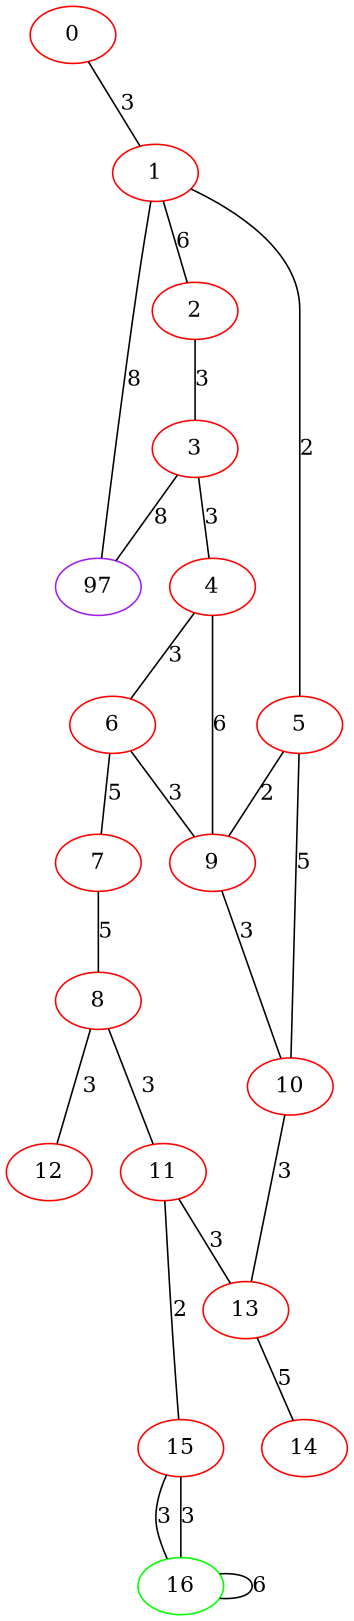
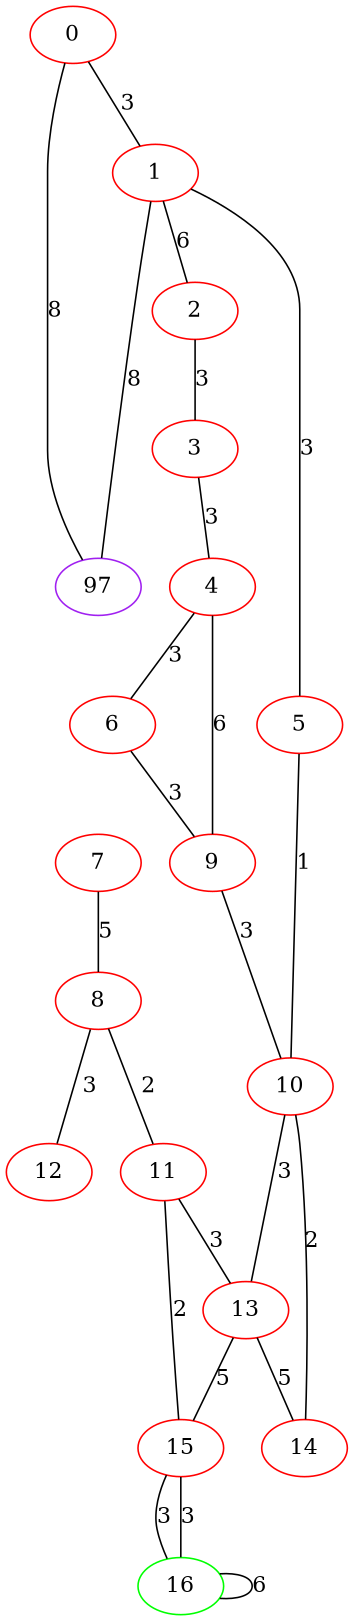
(308, 449) -> (308, 449)
(147, 518) -> (48, 314)
(105, 794) -> none
(256, 794) -> none
(305, 863) -> (305, 863)
(149, 1086) -> (149, 1086)
none -> (306, 1267)
none -> (213, 1379)
